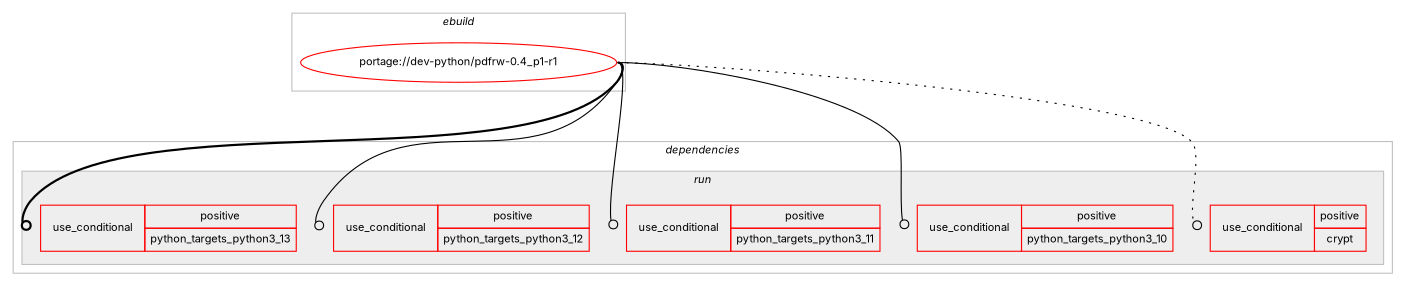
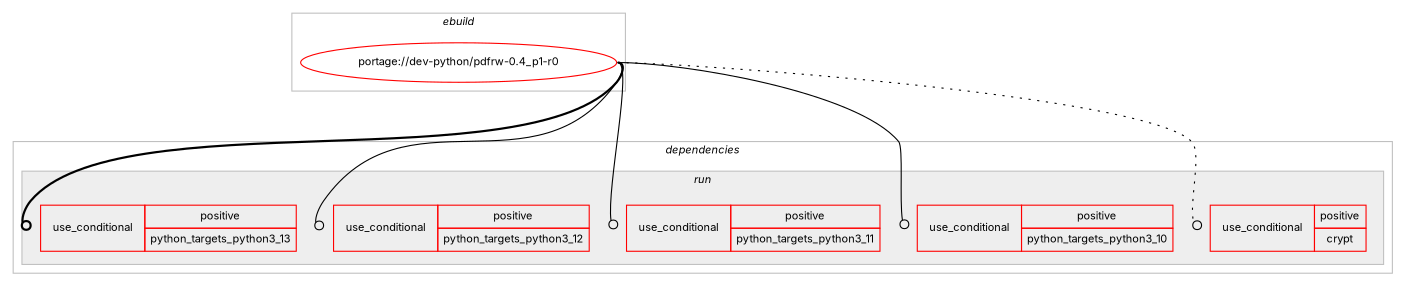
(459, 63) -> (459, 63)
